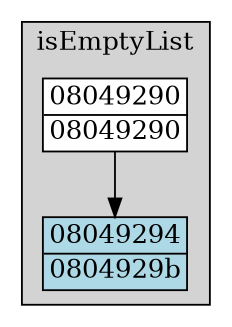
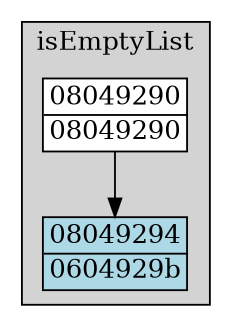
(116, 270) -> (116, 270)
